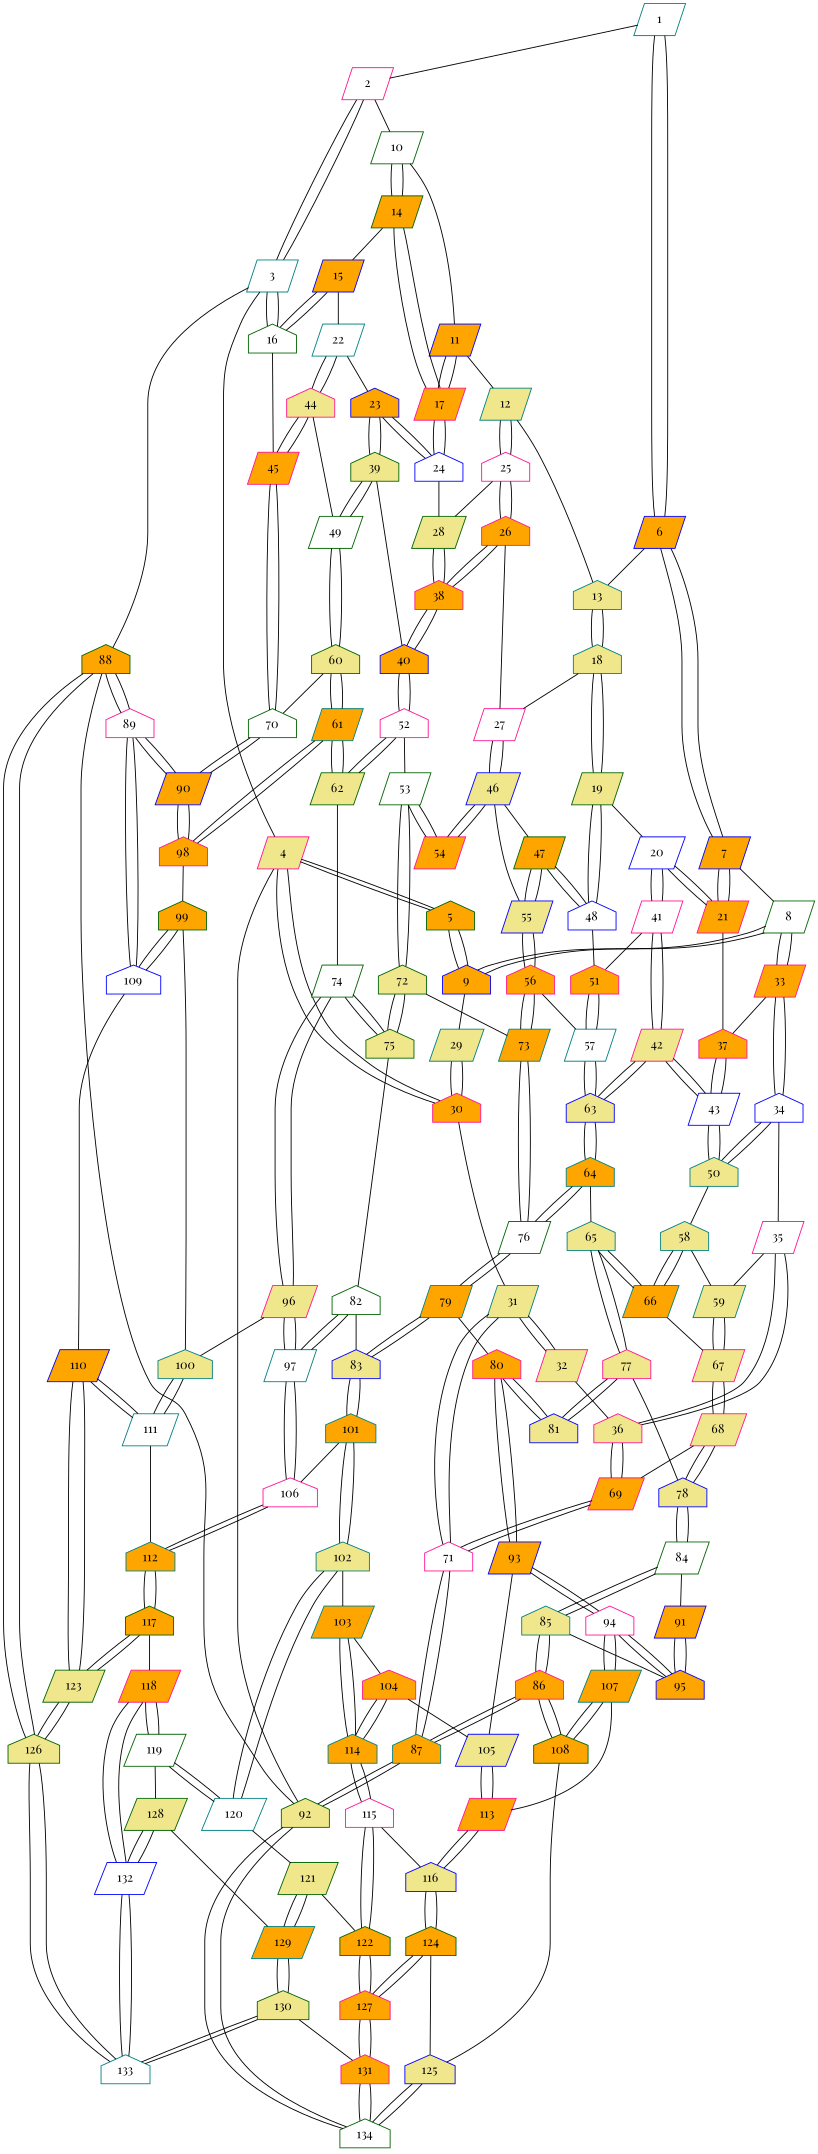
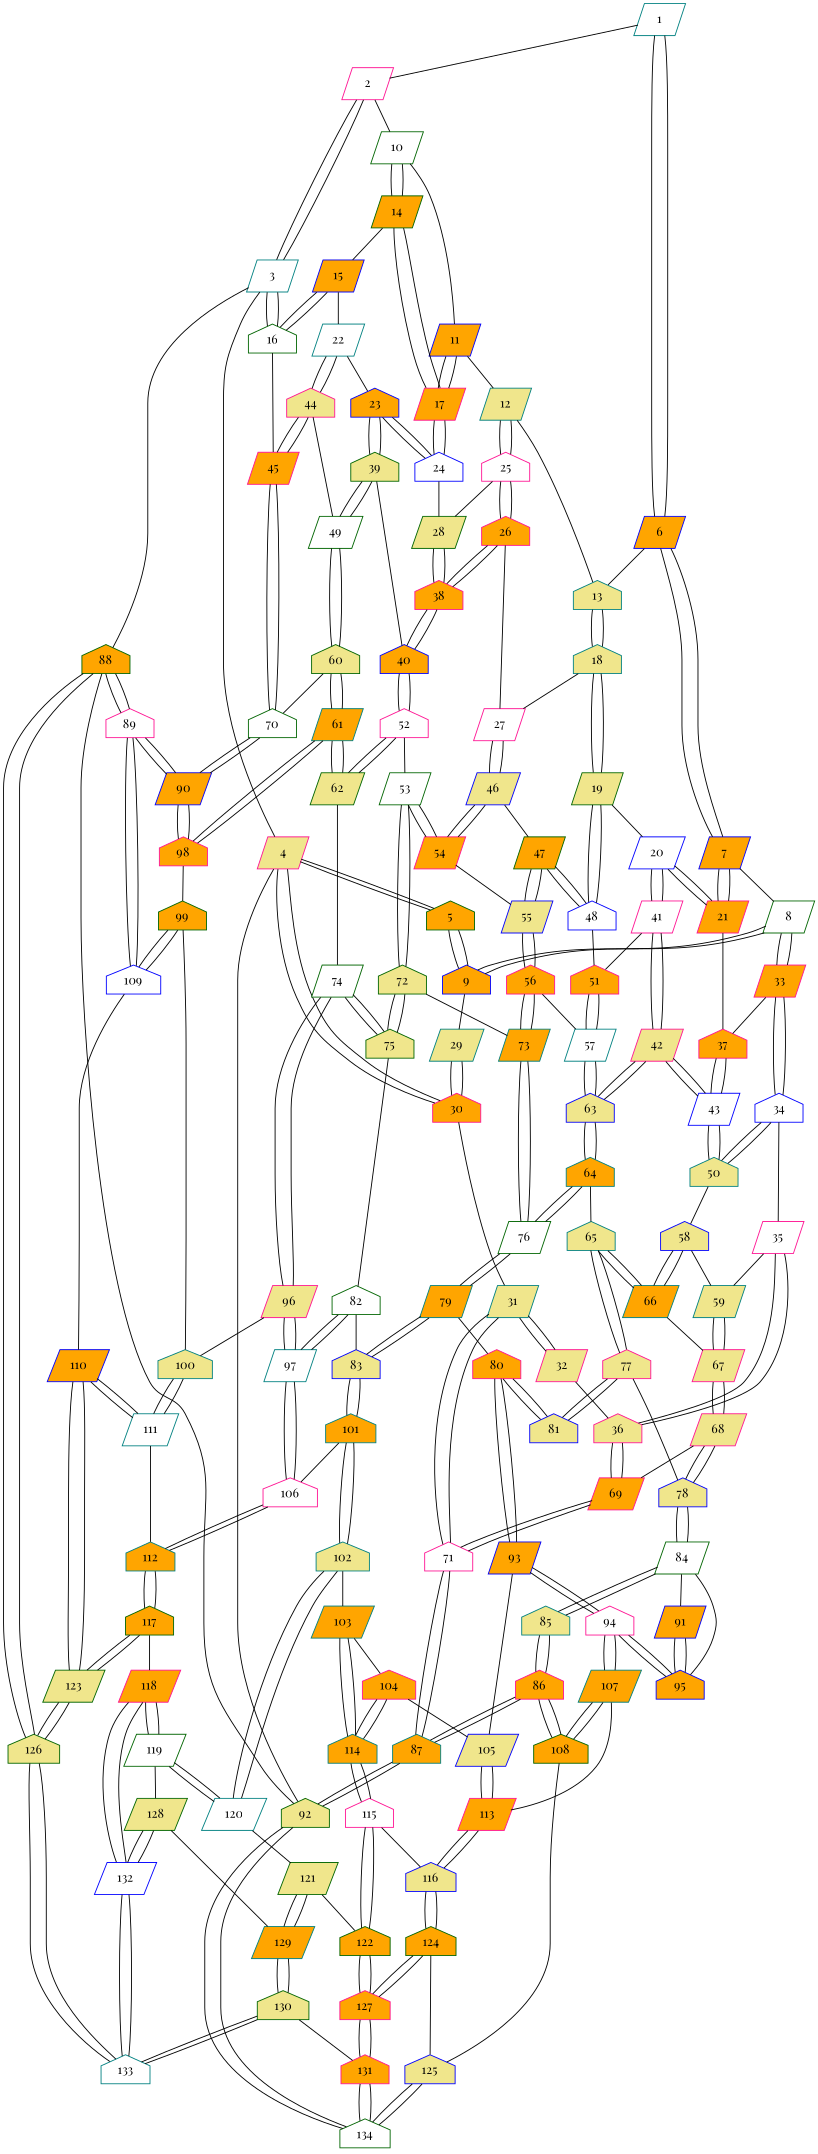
(503, 854) -> (483, 885)
(685, 1237) -> (685, 1237)
(622, 1658) -> (716, 1625)
